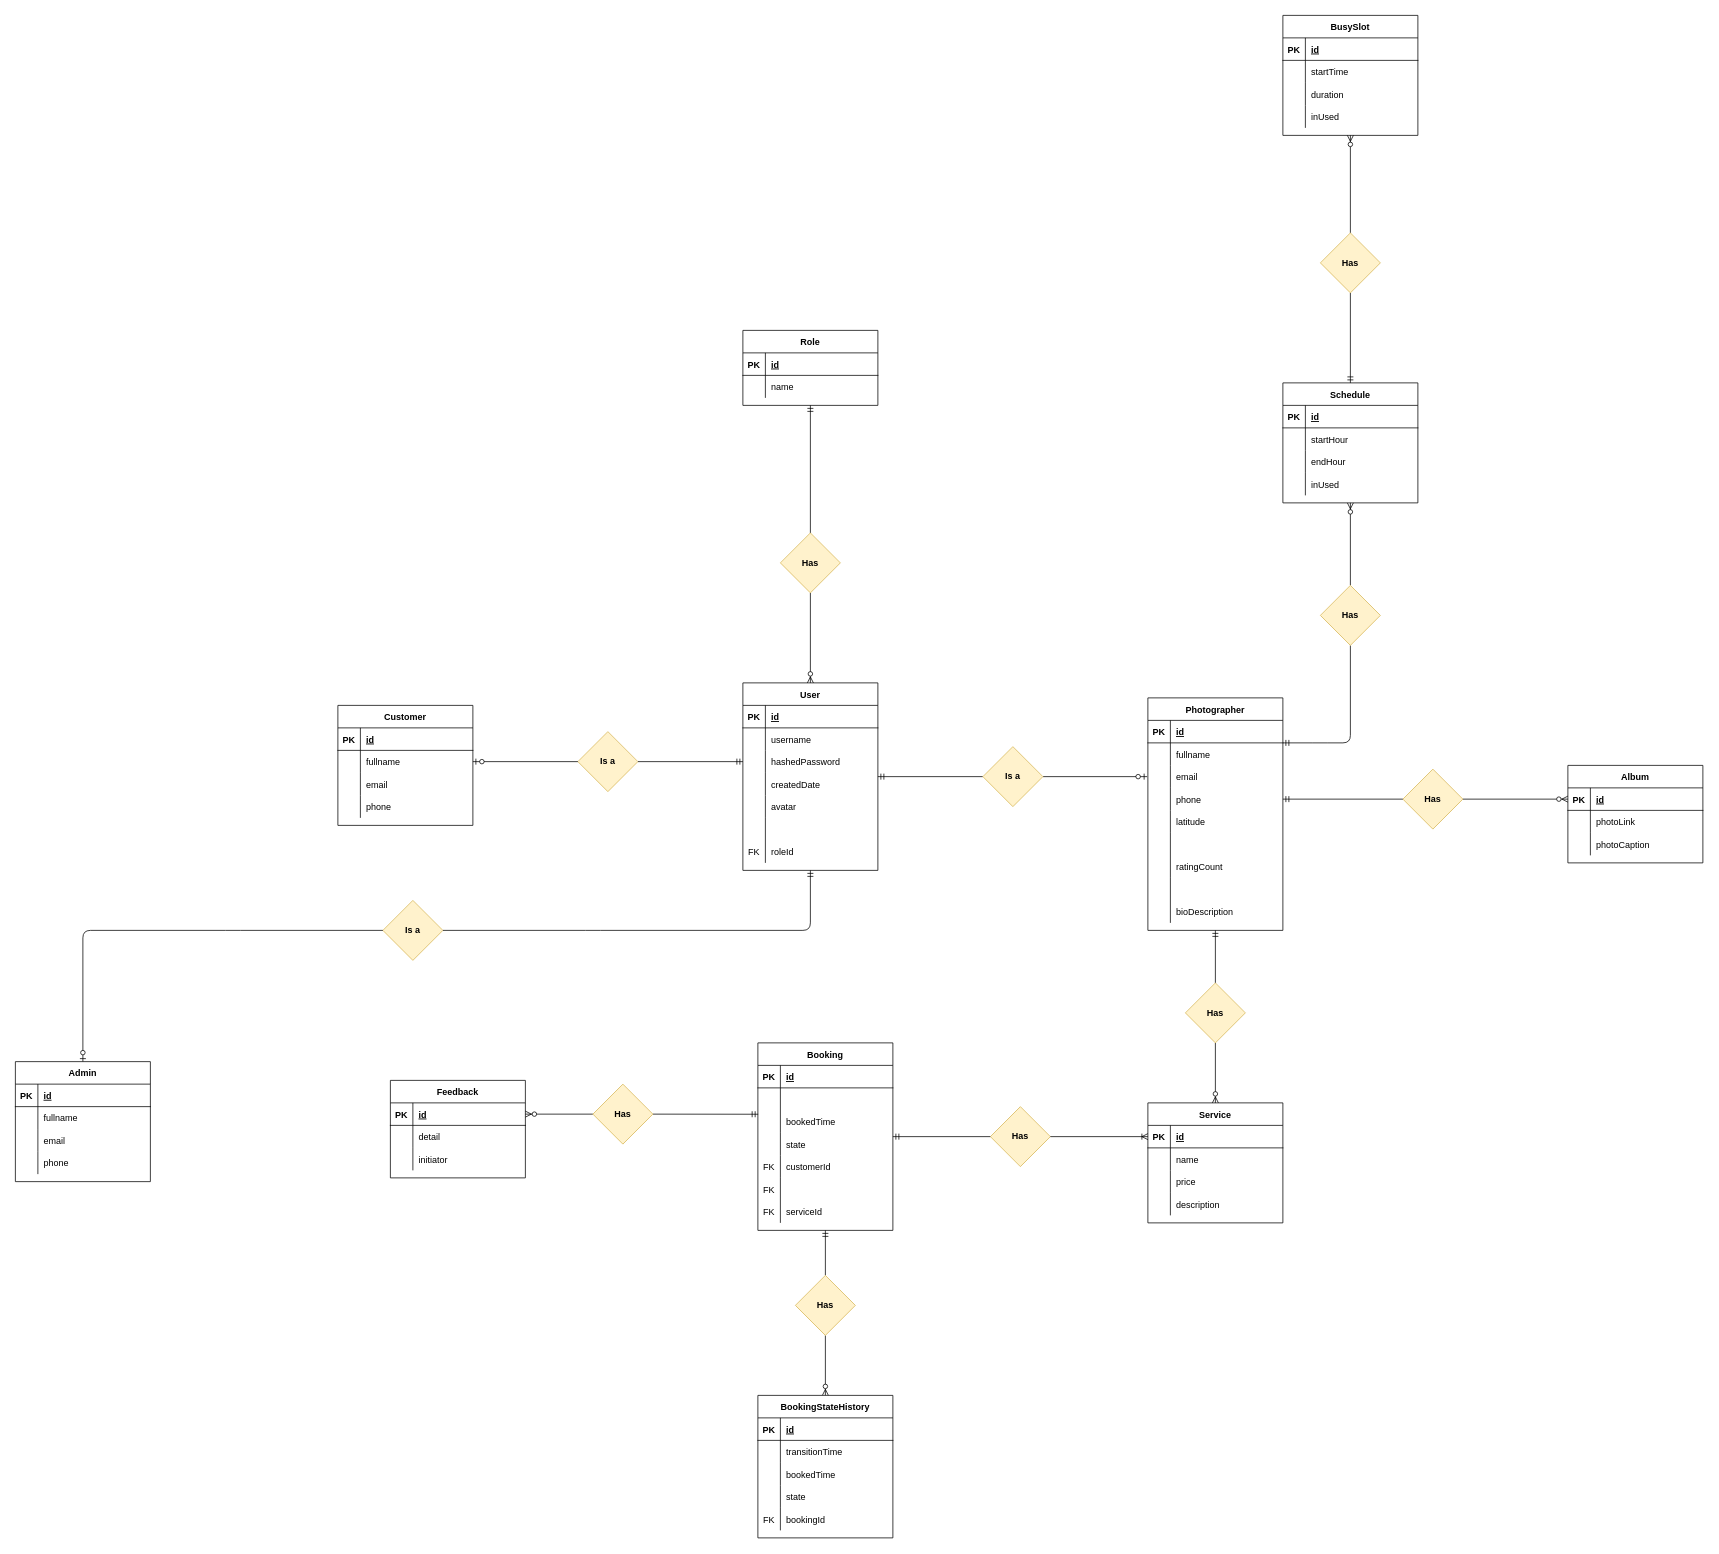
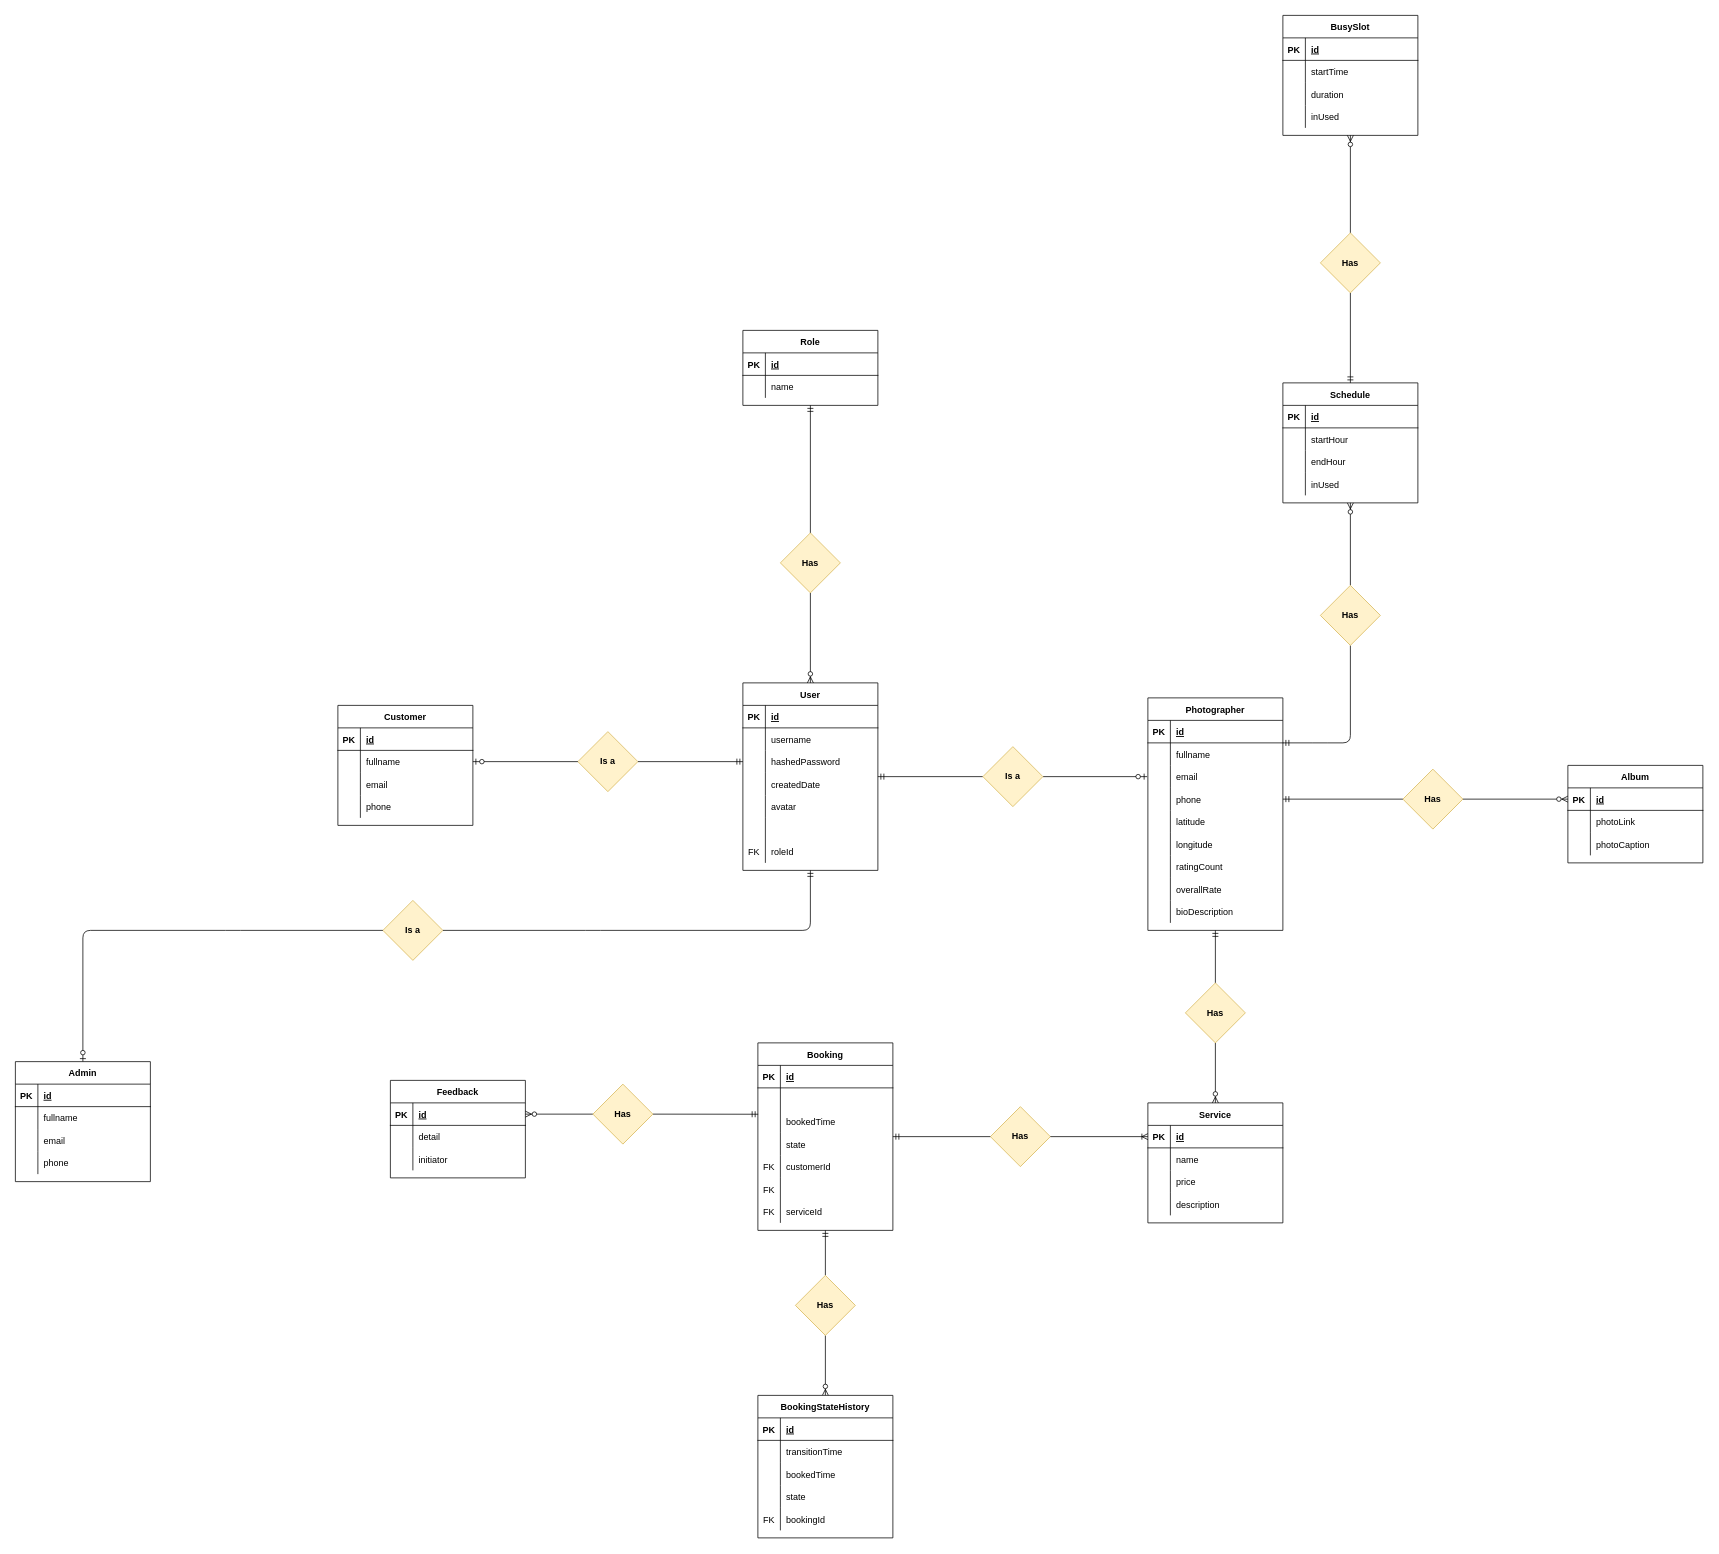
none -> (1227, 844)
none -> (1227, 889)
